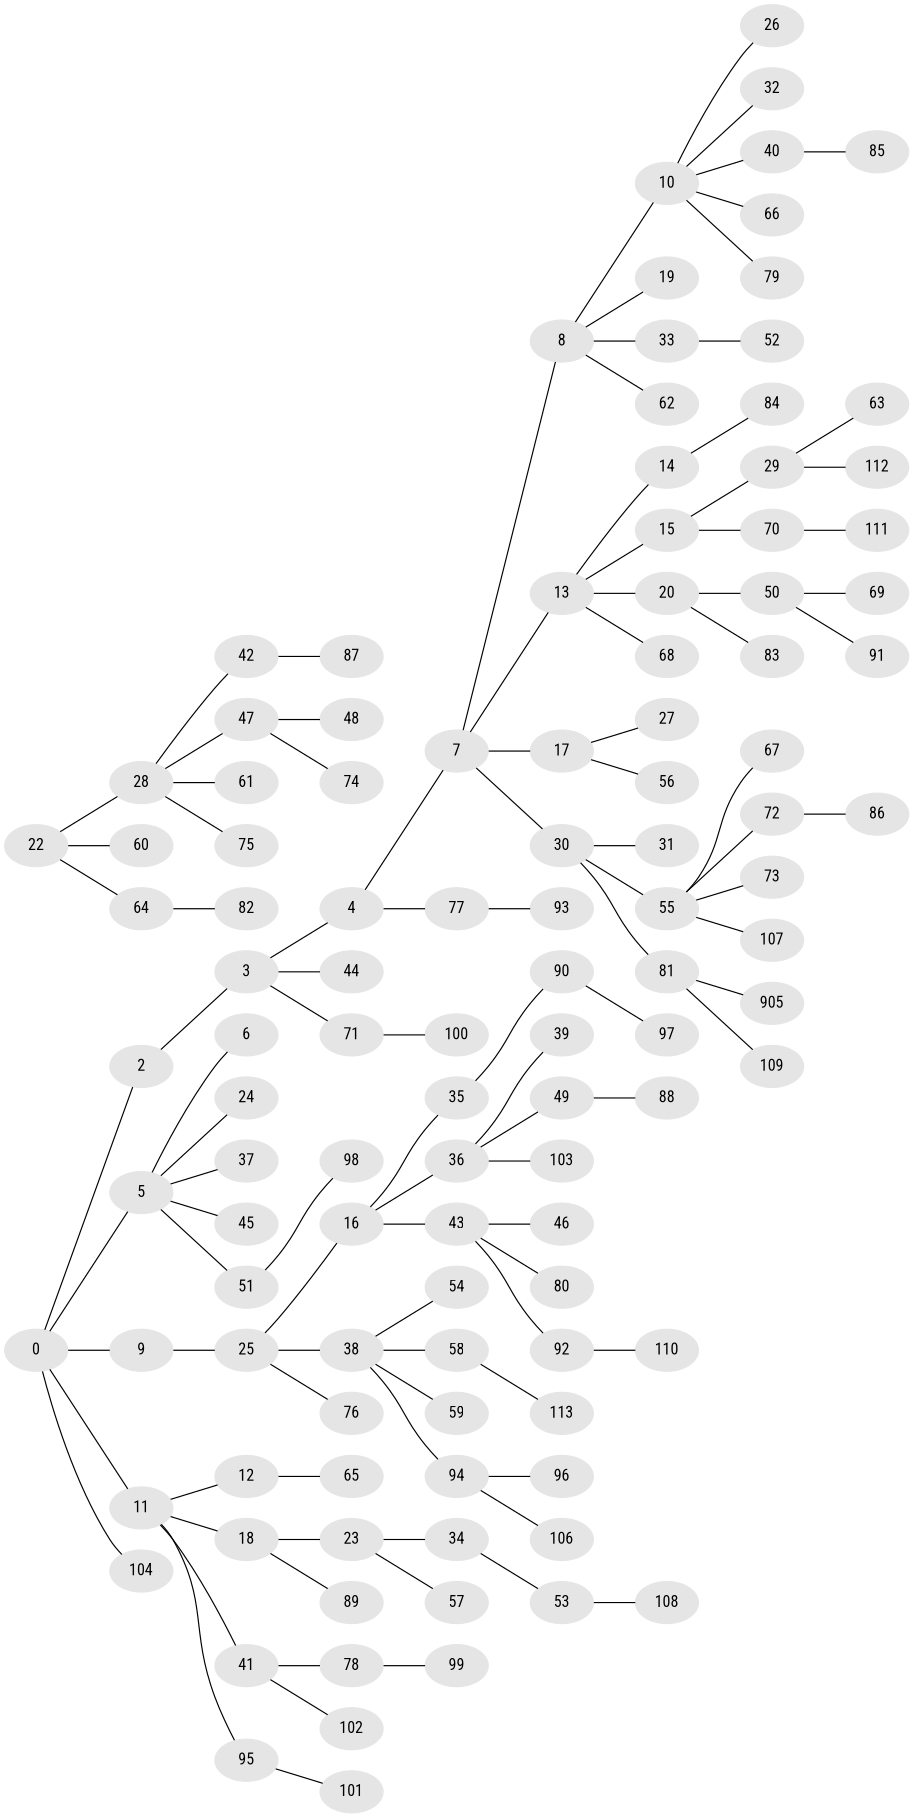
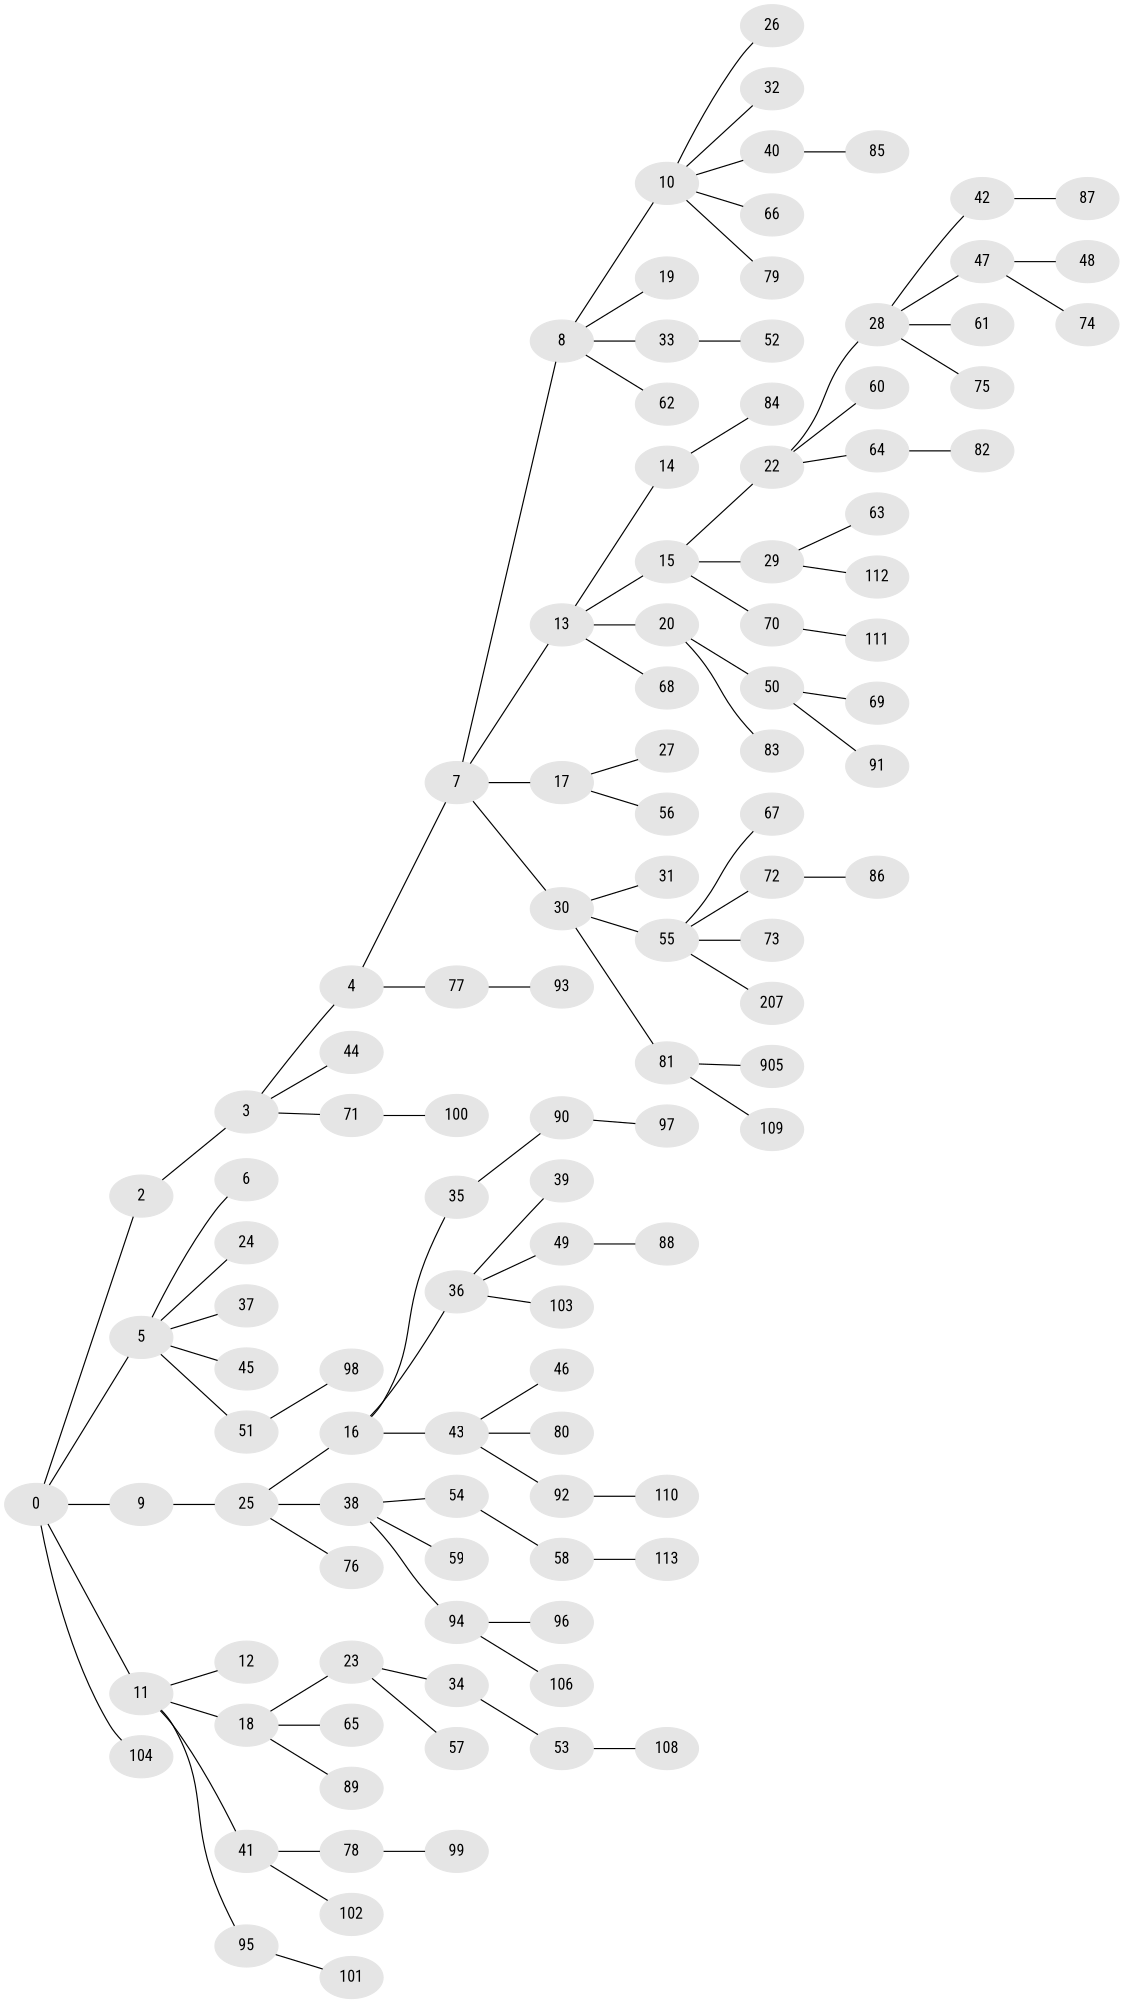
none -> (720, 514)
(772, 940) -> (772, 1003)
(404, 1350) -> (509, 1528)
(299, 1476) -> (299, 1725)
